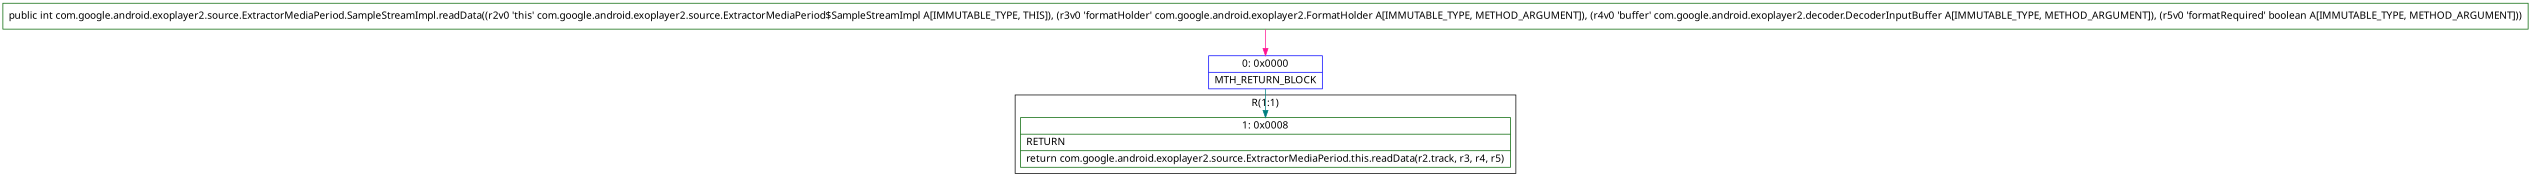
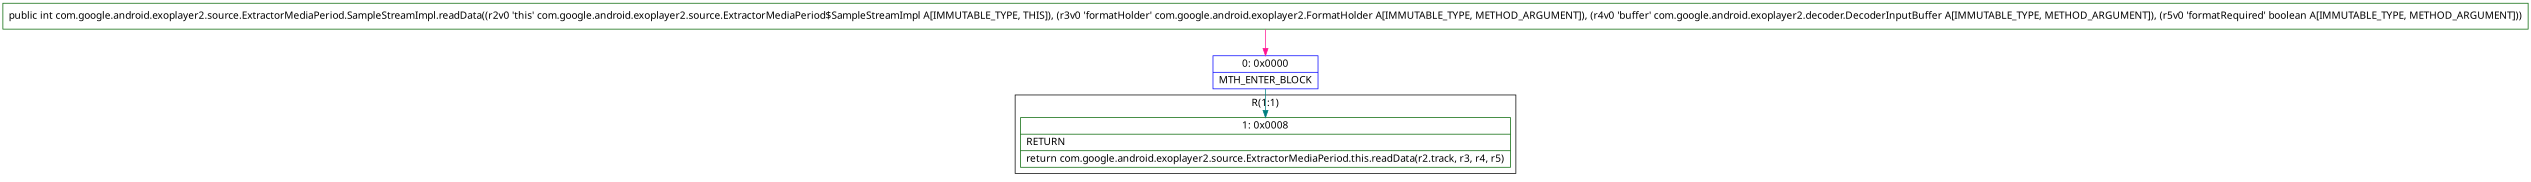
(1266, 80) -> (1266, 80)
